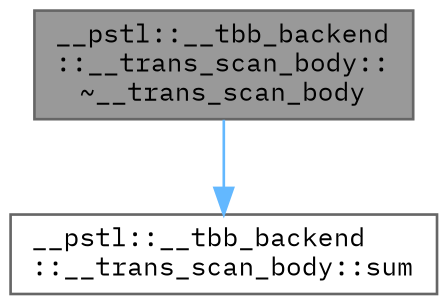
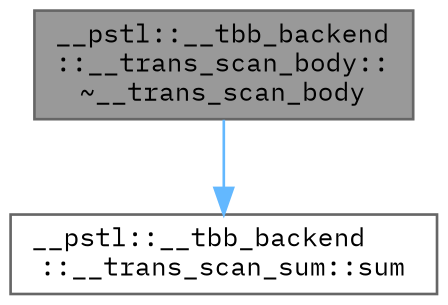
(224, 254) -> (224, 254)
